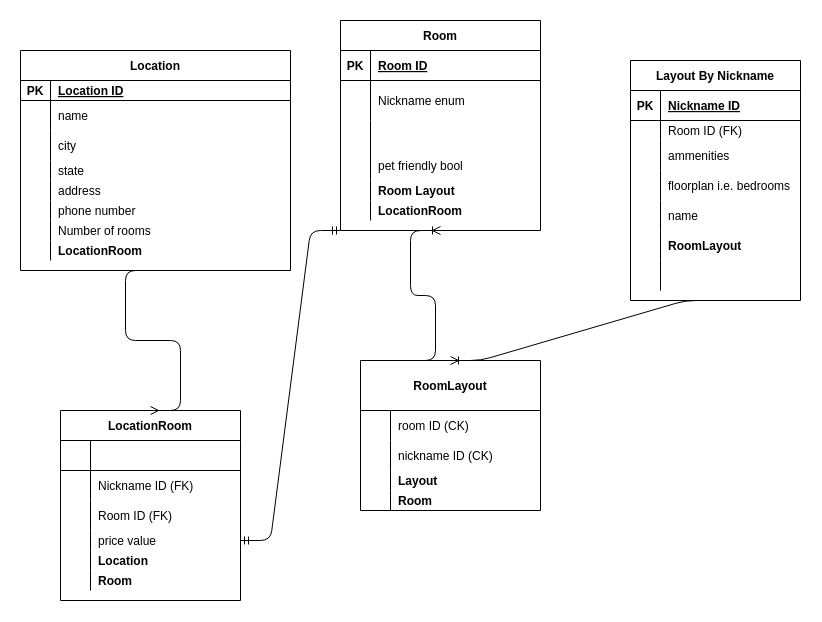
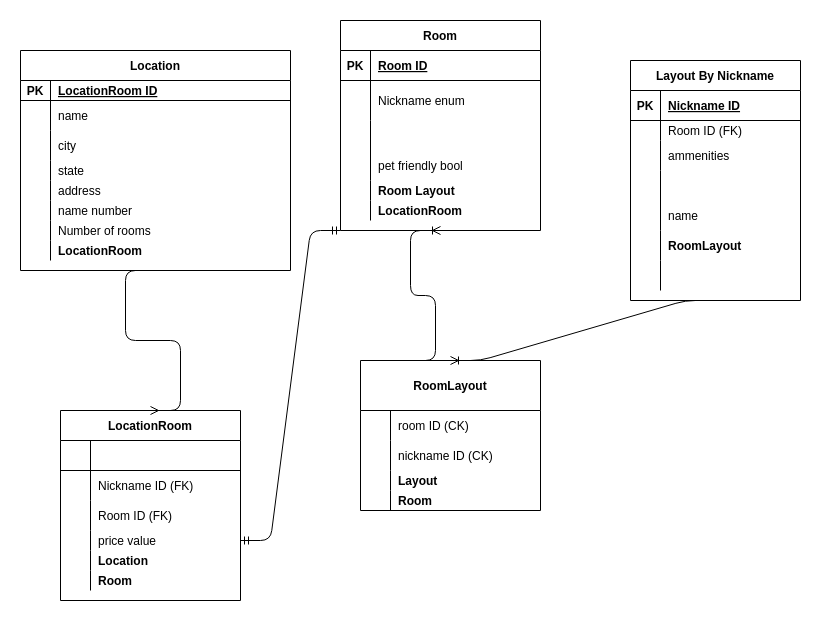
(92, 91) -> (105, 91)
(731, 186) -> none
(97, 211) -> (93, 211)
